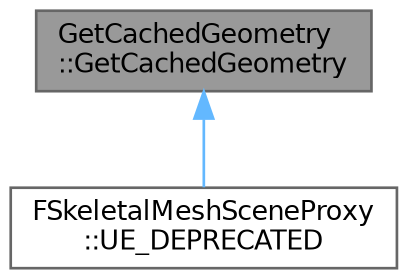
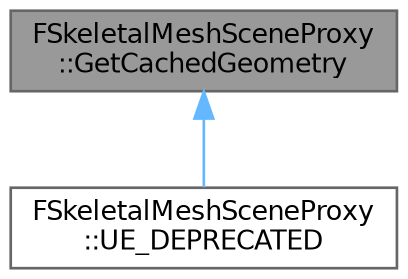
(204, 51) -> (204, 51)
